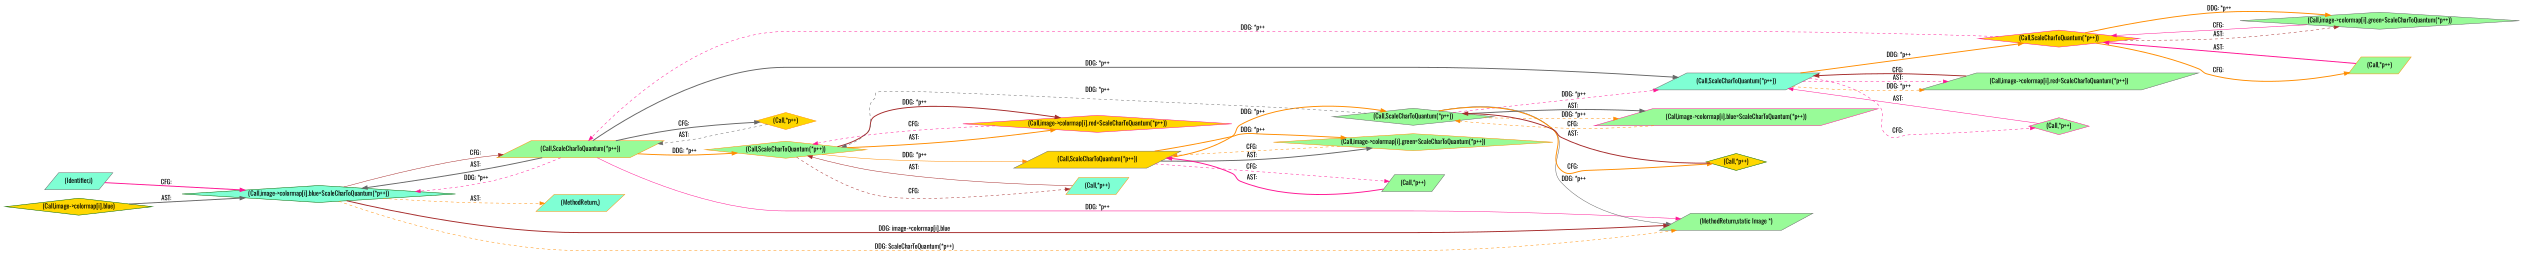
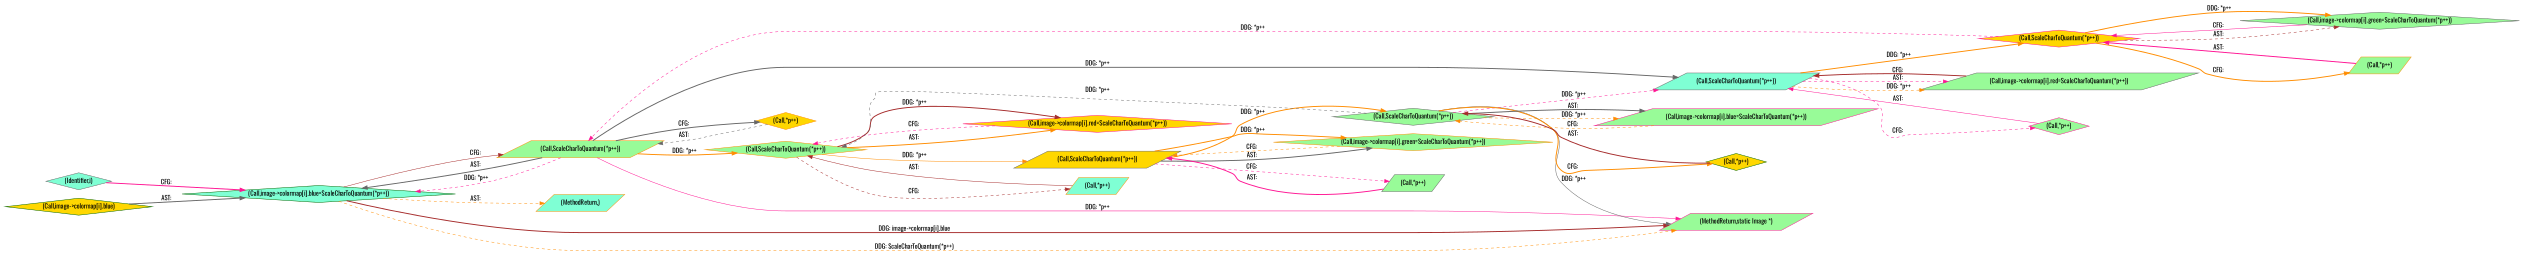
(79, 181) -> (79, 181)
(1736, 222) -> (1736, 222)
